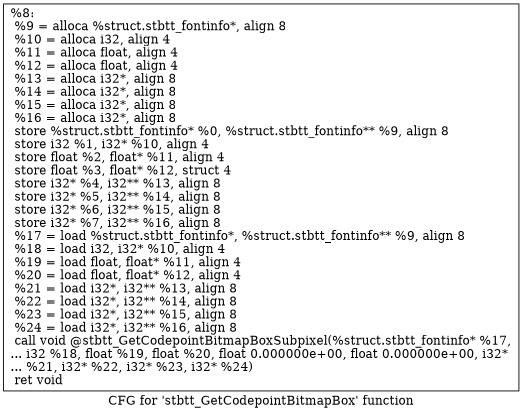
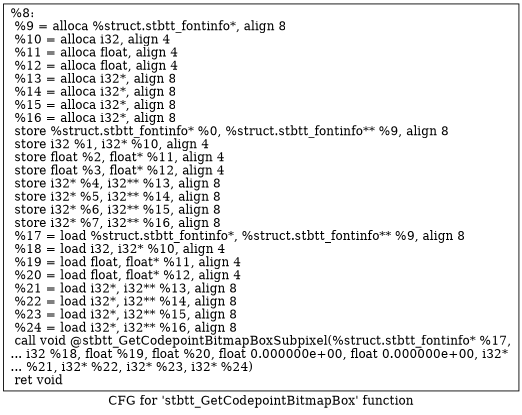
(121, 171) -> (118, 171)
